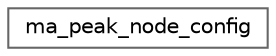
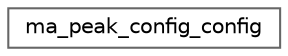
(138, 28) -> (144, 28)
